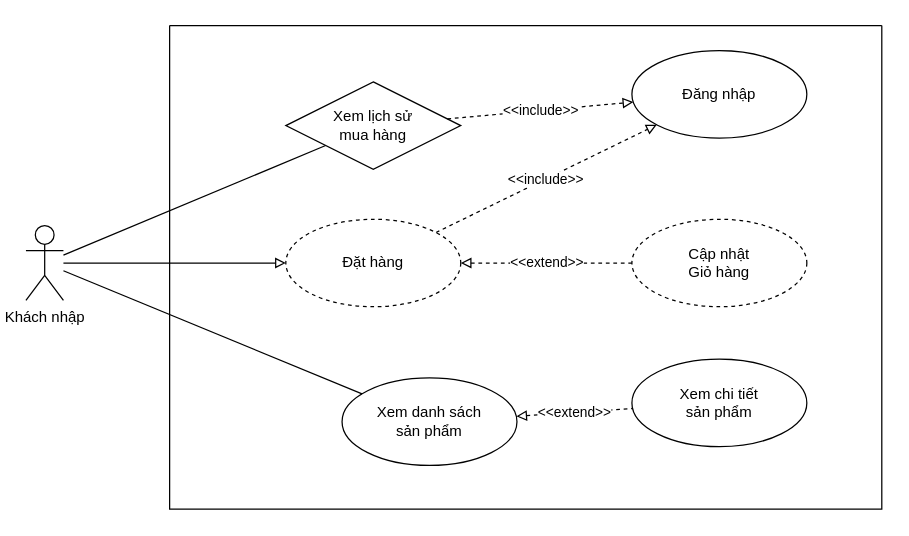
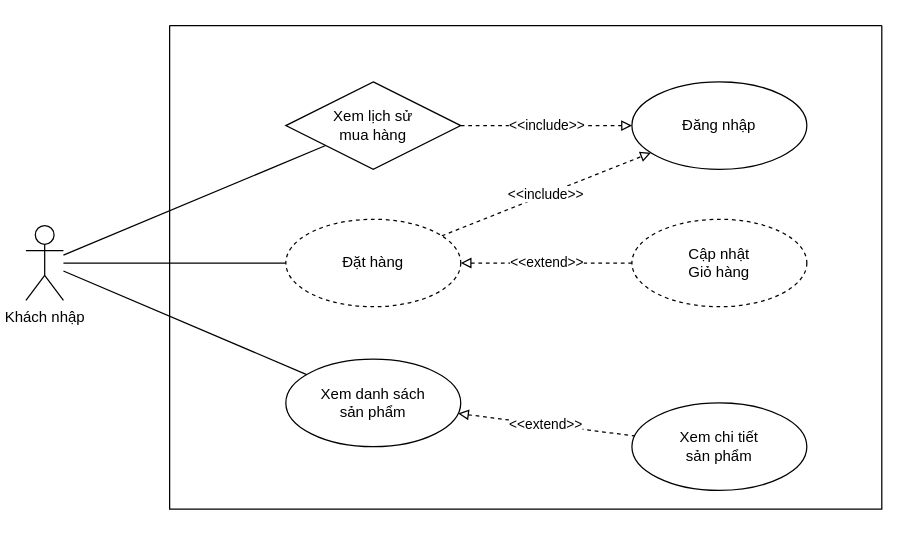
(719, 94) -> (719, 126)
(274, 263) -> (278, 263)
(719, 403) -> (719, 447)
(429, 422) -> (373, 403)
